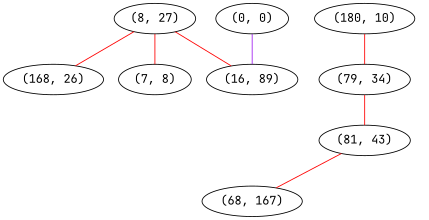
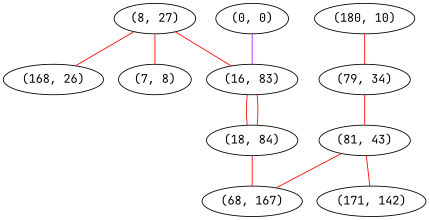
(252, 80) -> (252, 80)
none -> (252, 140)
none -> (371, 201)
